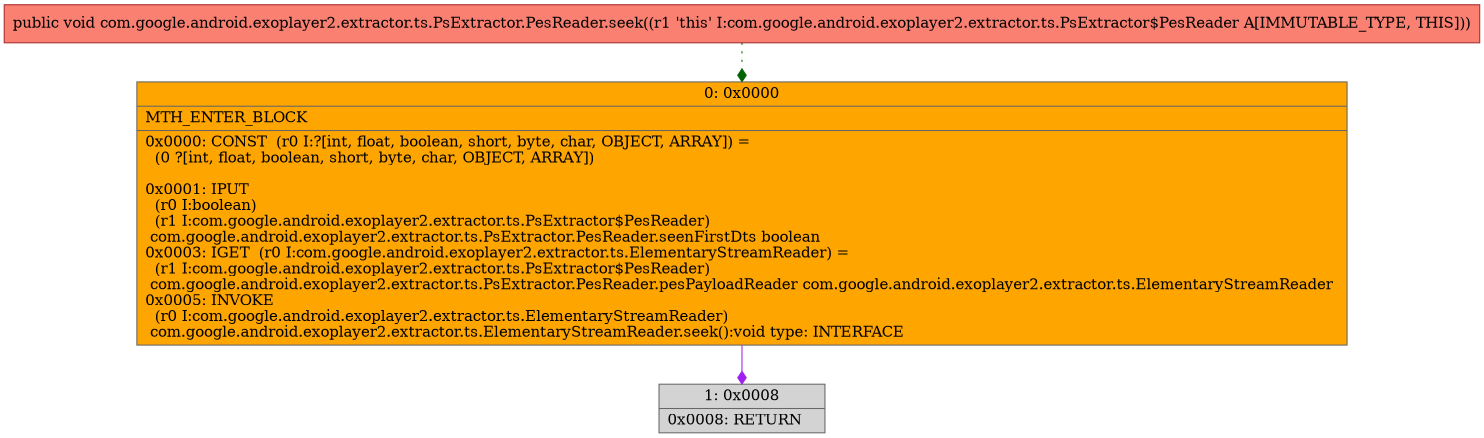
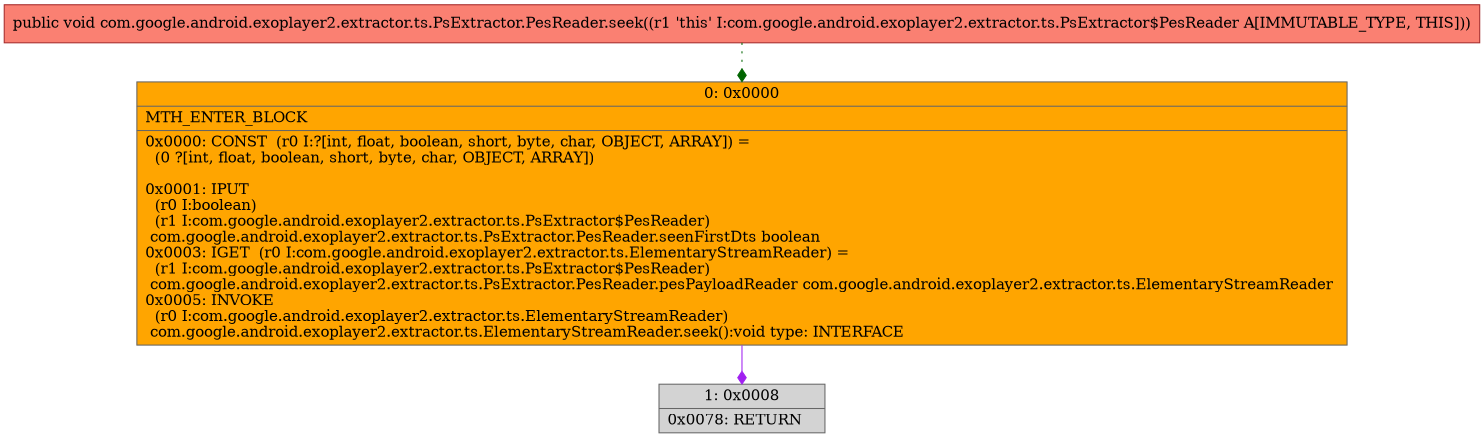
(742, 420) -> (742, 420)
